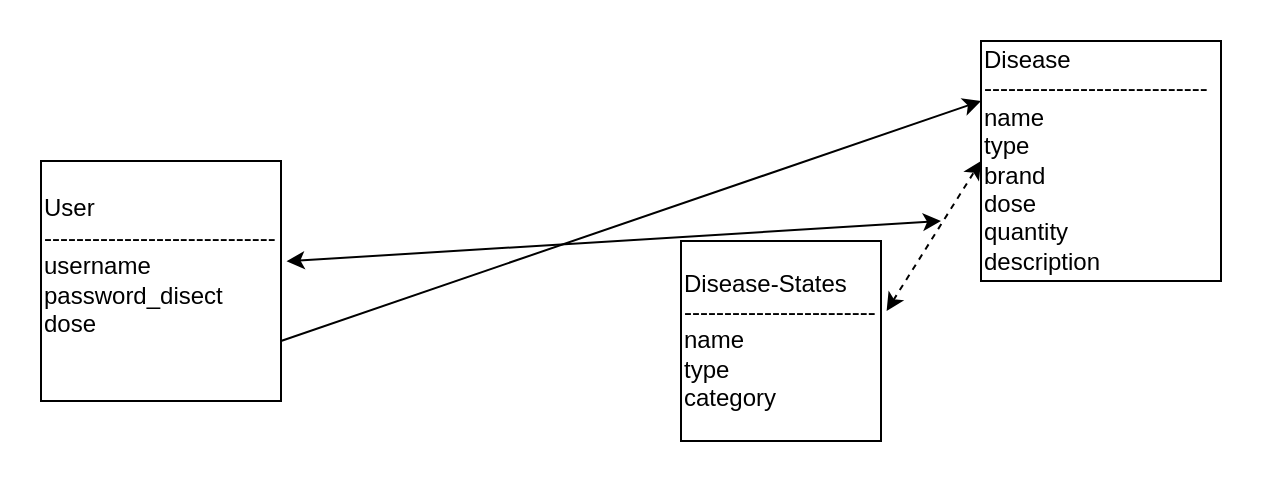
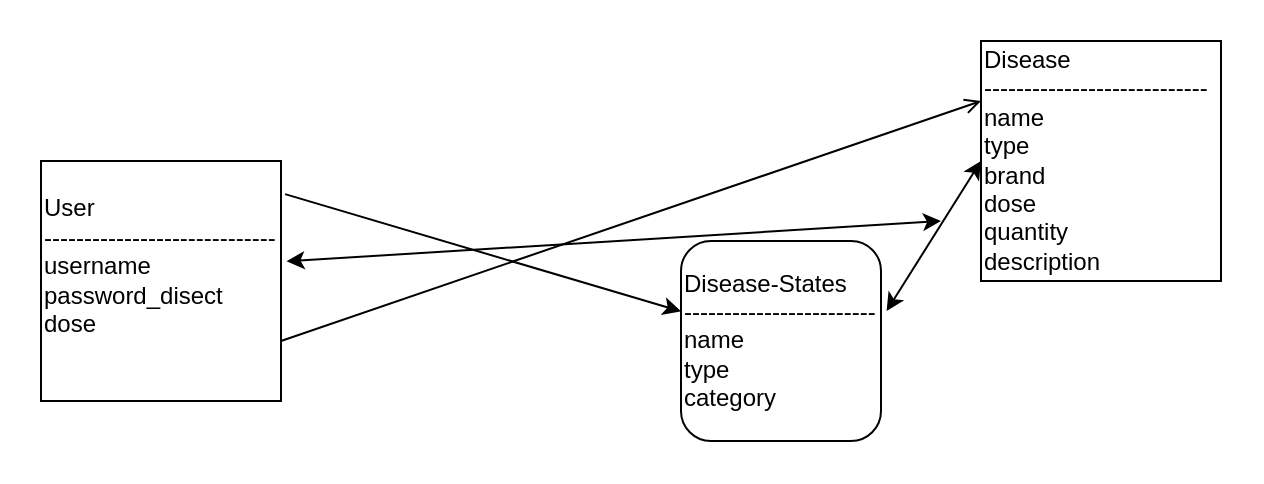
(967, 106) -> (970, 105)
none -> (374, 221)
(934, 236) -> (934, 236)
(781, 341) -> (781, 341)
